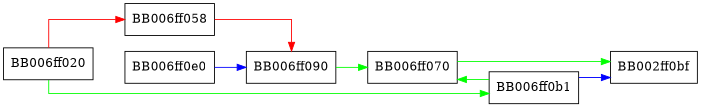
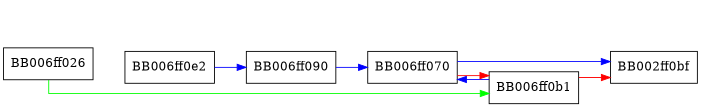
(170, 19) -> none
(529, 62) -> (529, 62)
(48, 64) -> (48, 64)
(170, 67) -> (170, 67)
(347, 67) -> (347, 67)
none -> (469, 76)
(590, 78) -> (590, 78)
(478, 79) -> (478, 79)
